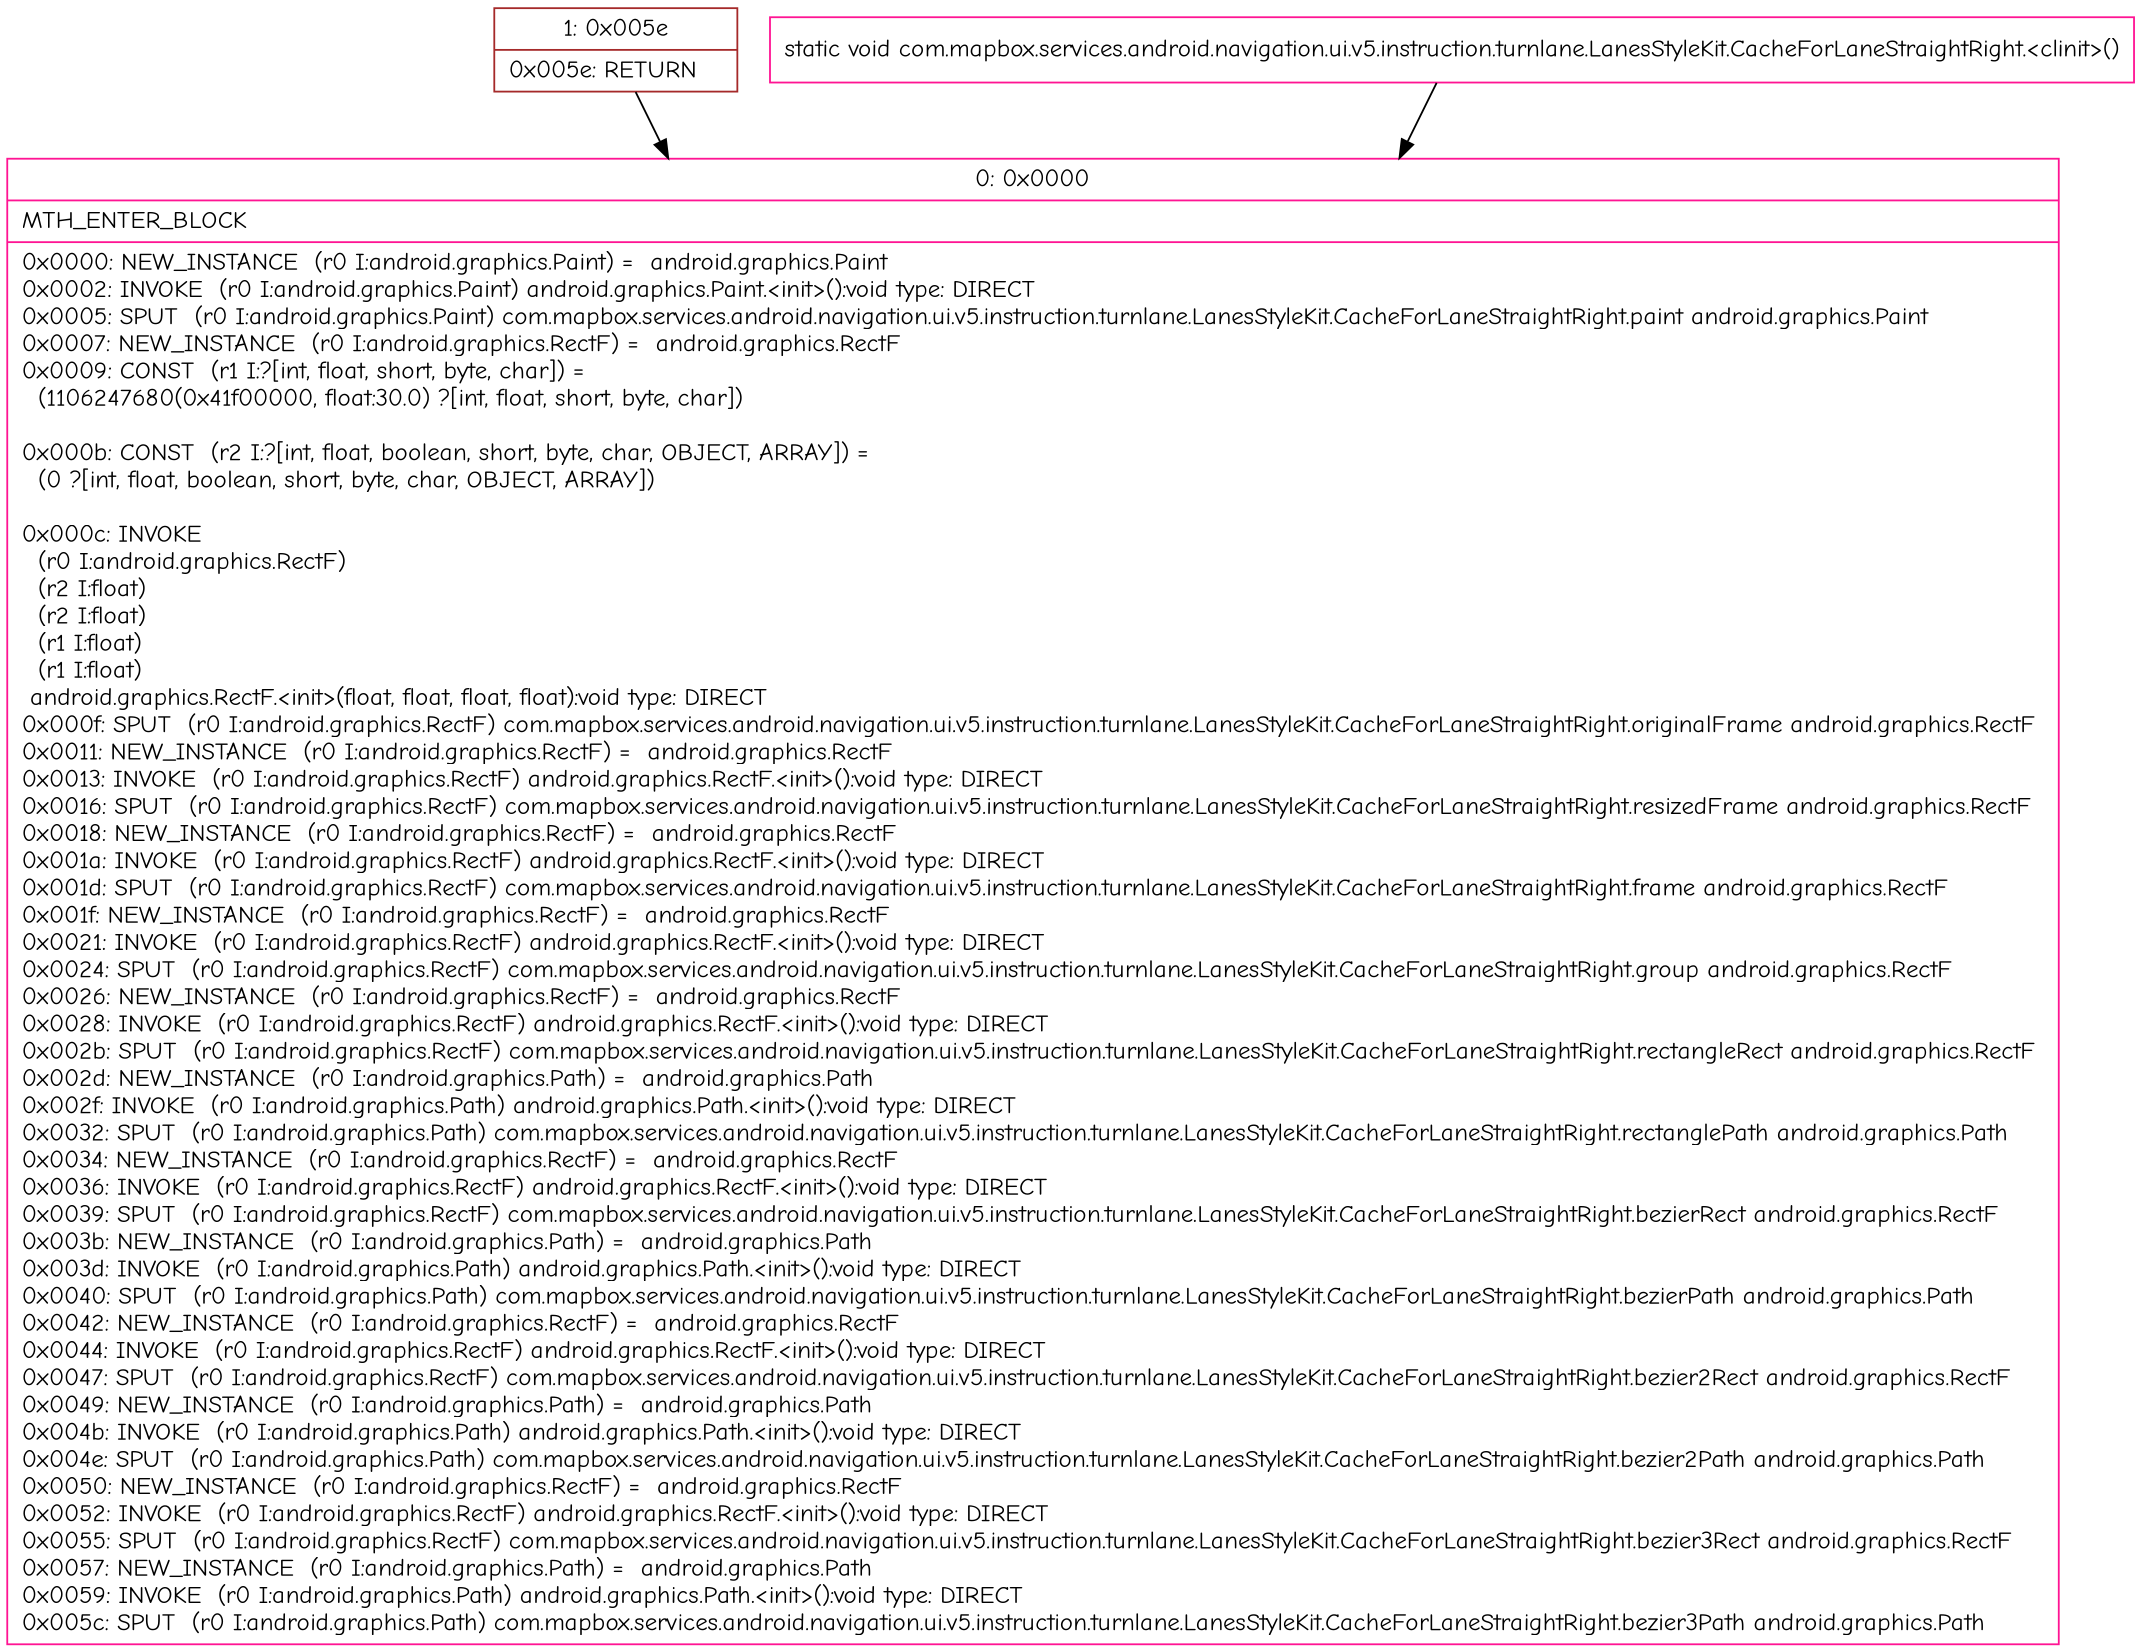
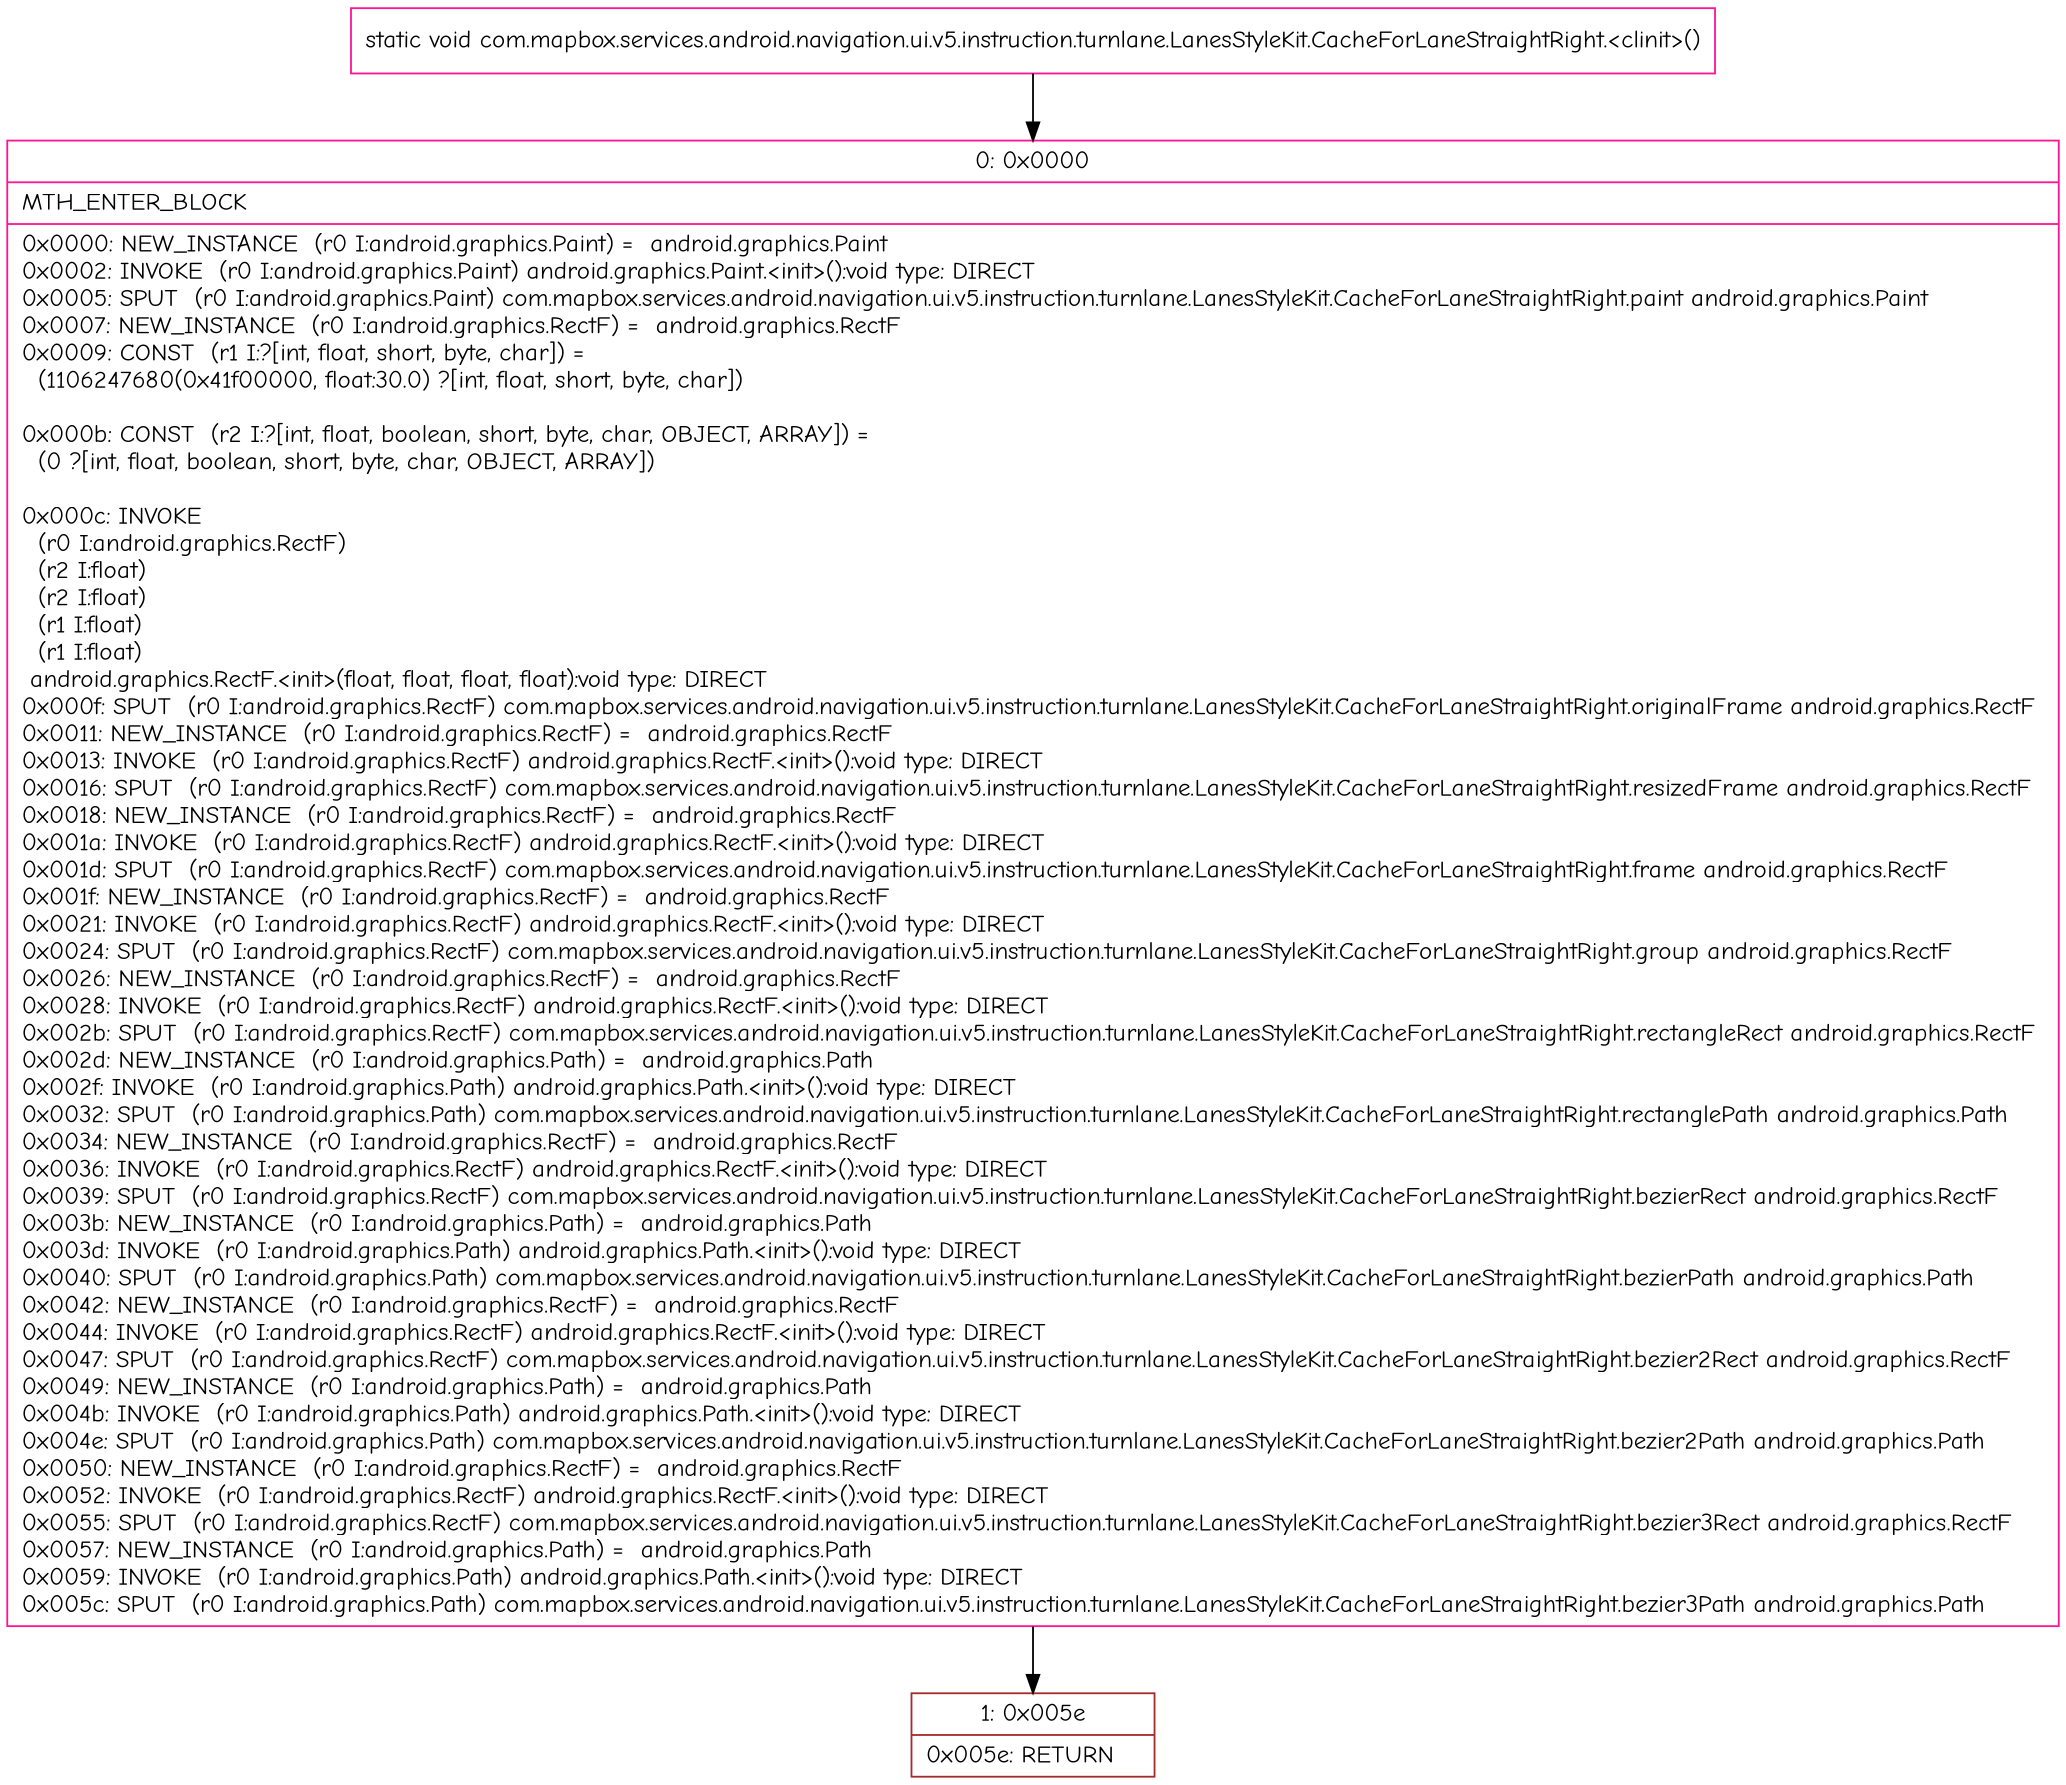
(648, 117) -> (1033, 1651)
